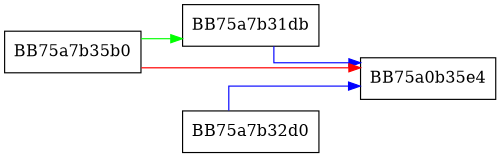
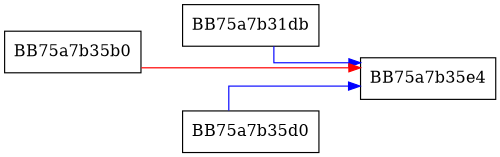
(156, 39) -> none
(428, 79) -> (428, 79)
(251, 132) -> (251, 132)
